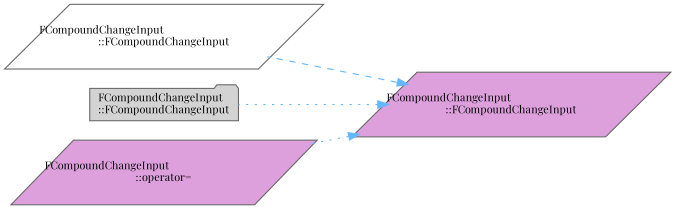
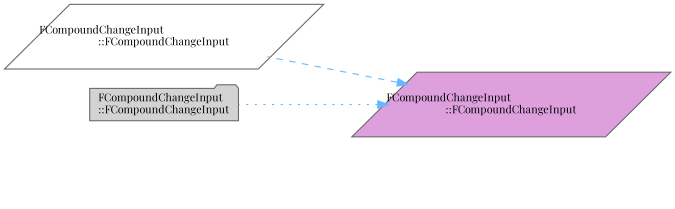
(164, 172) -> none
